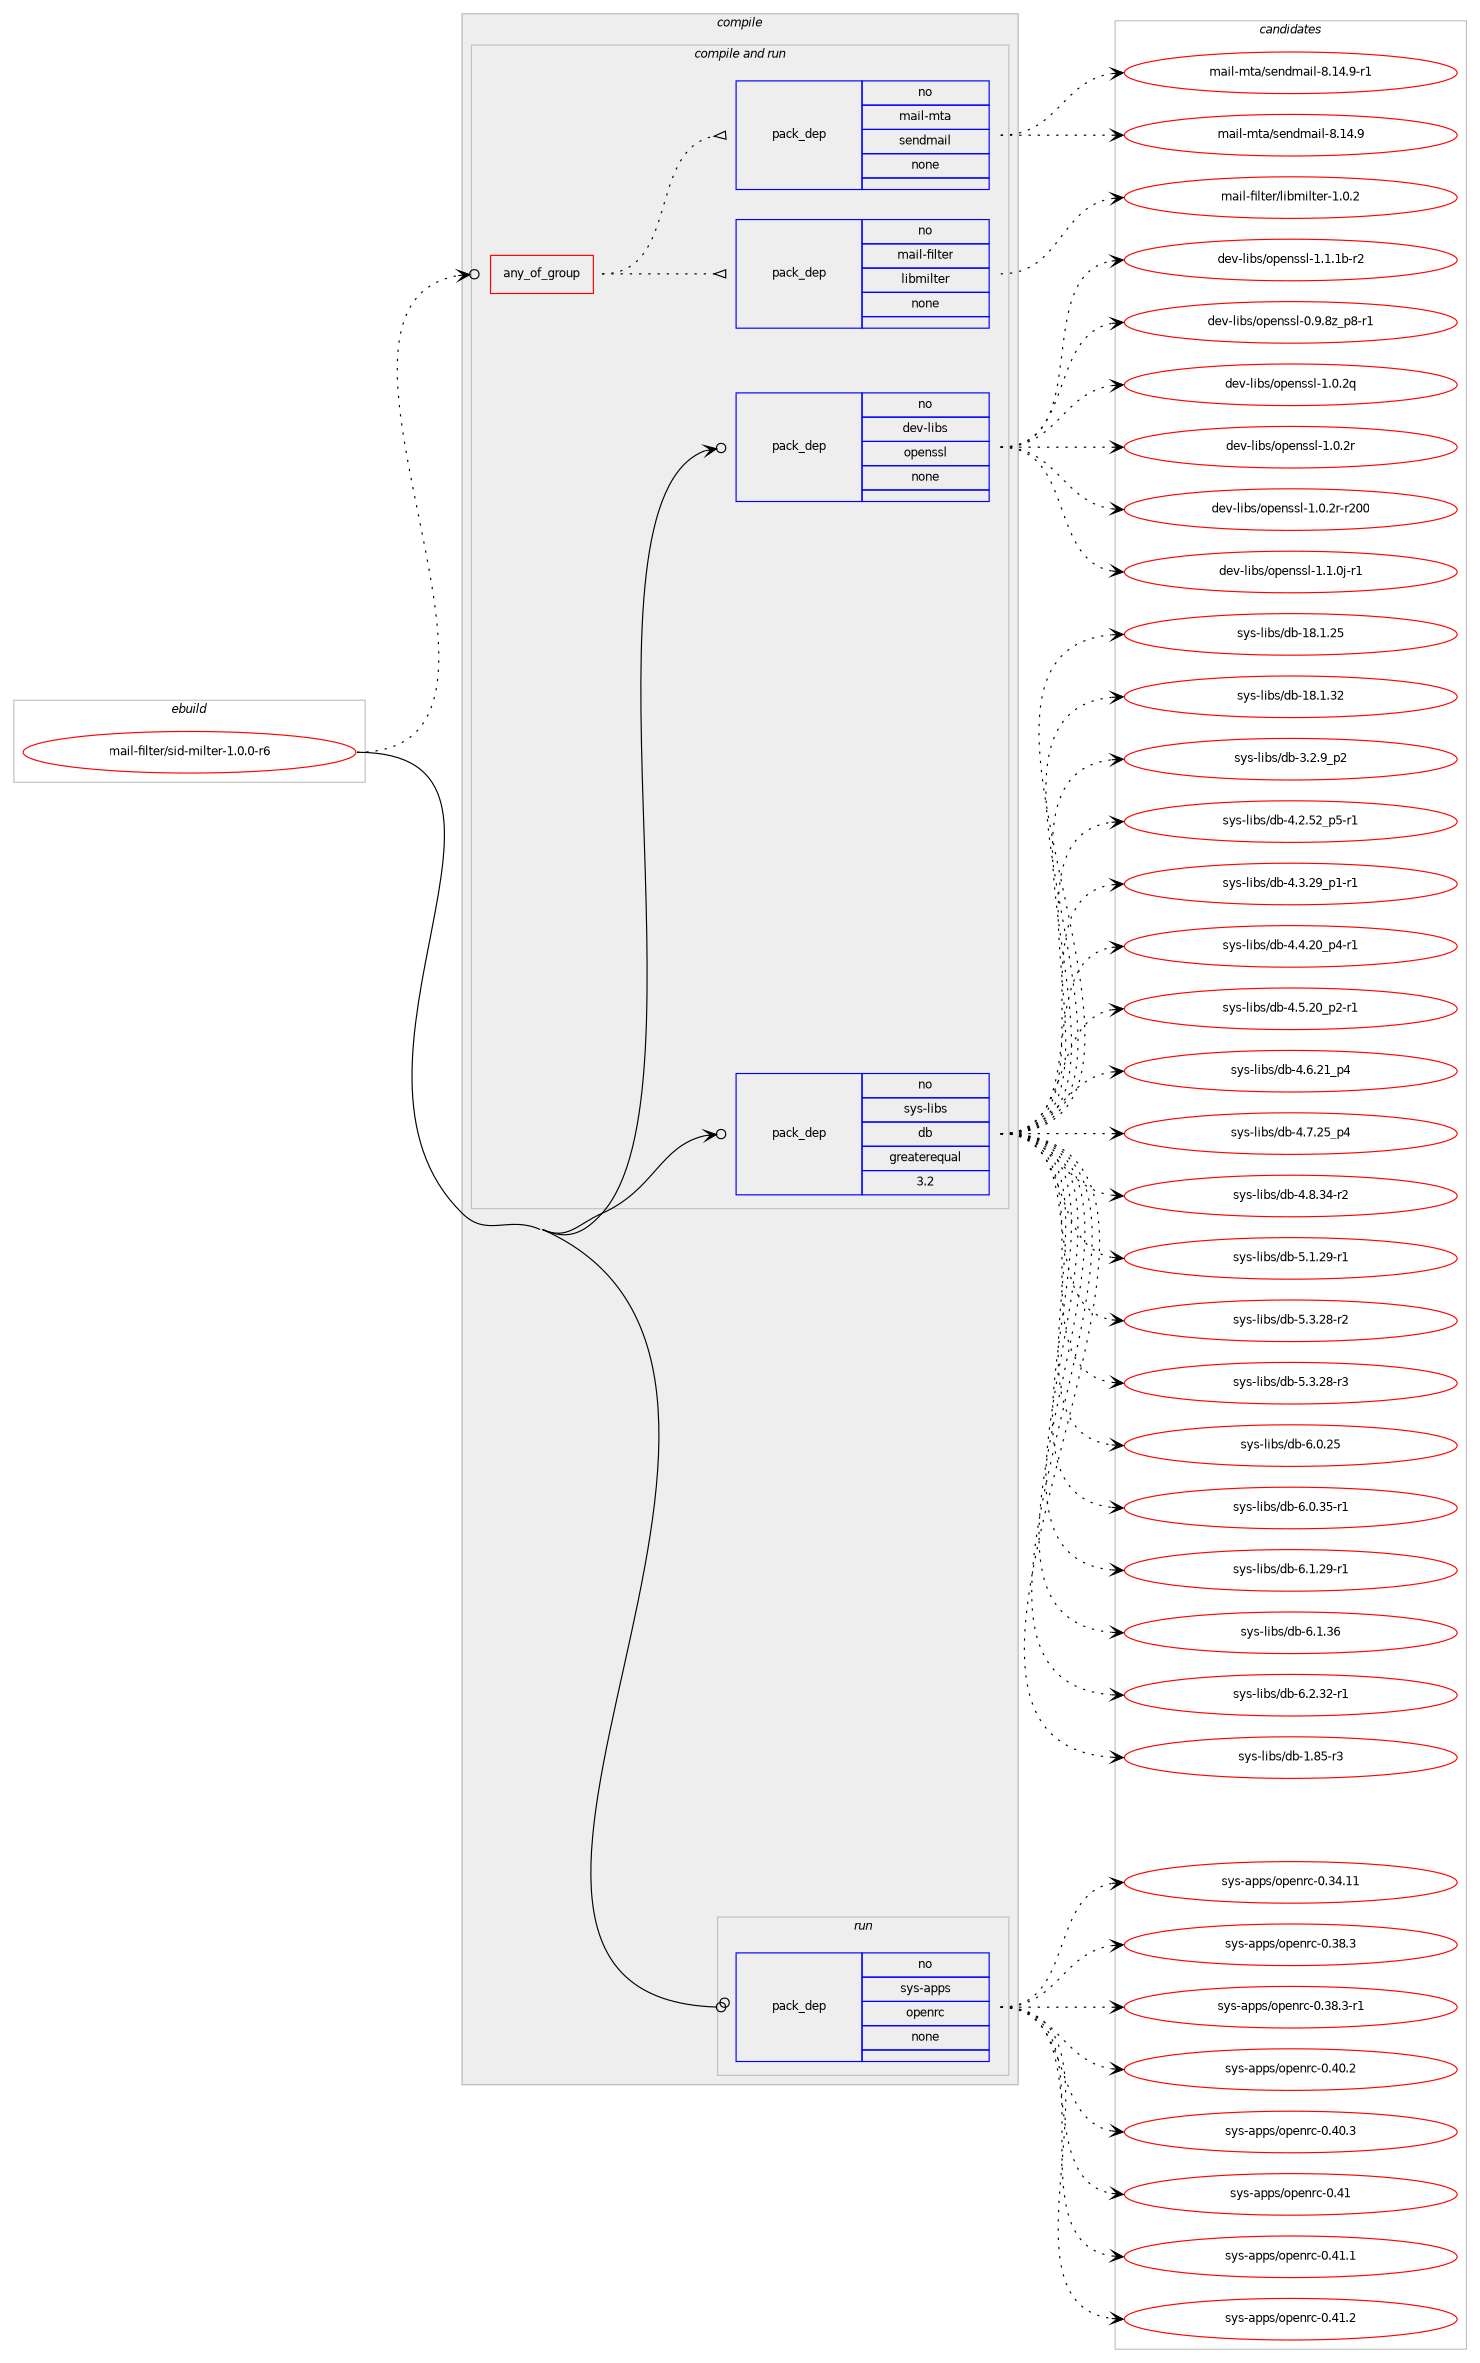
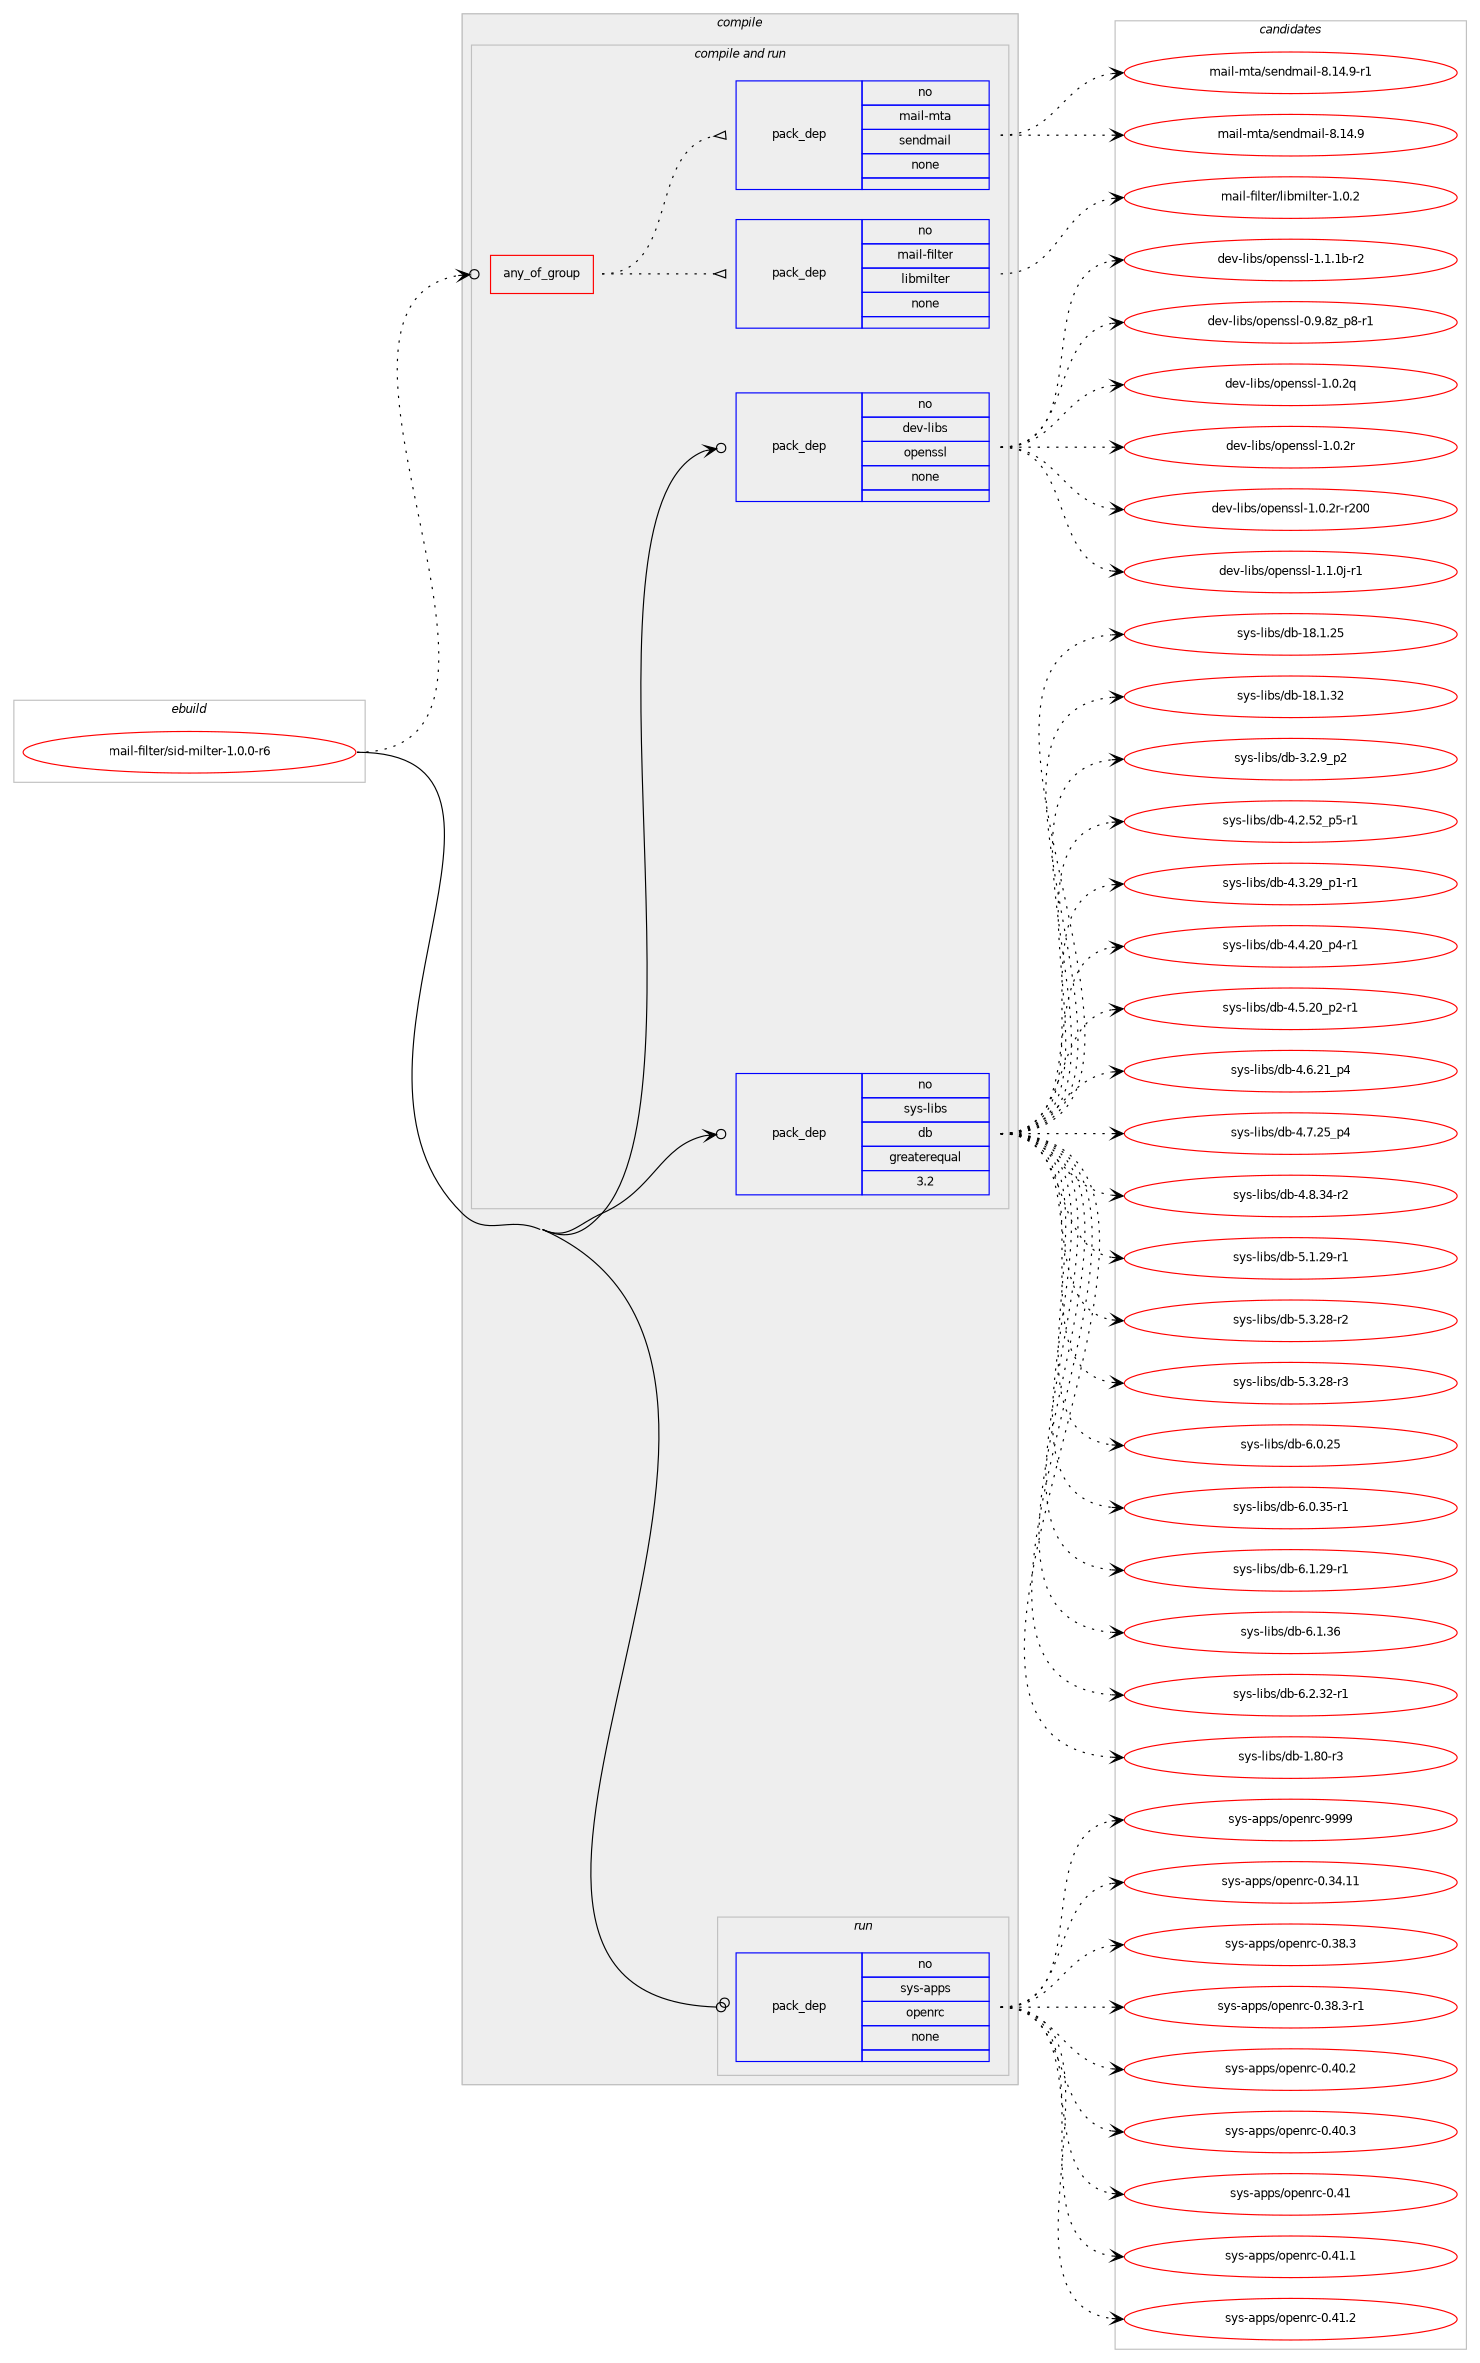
(1291, 1758) -> (1291, 1758)
none -> (1291, 1820)
